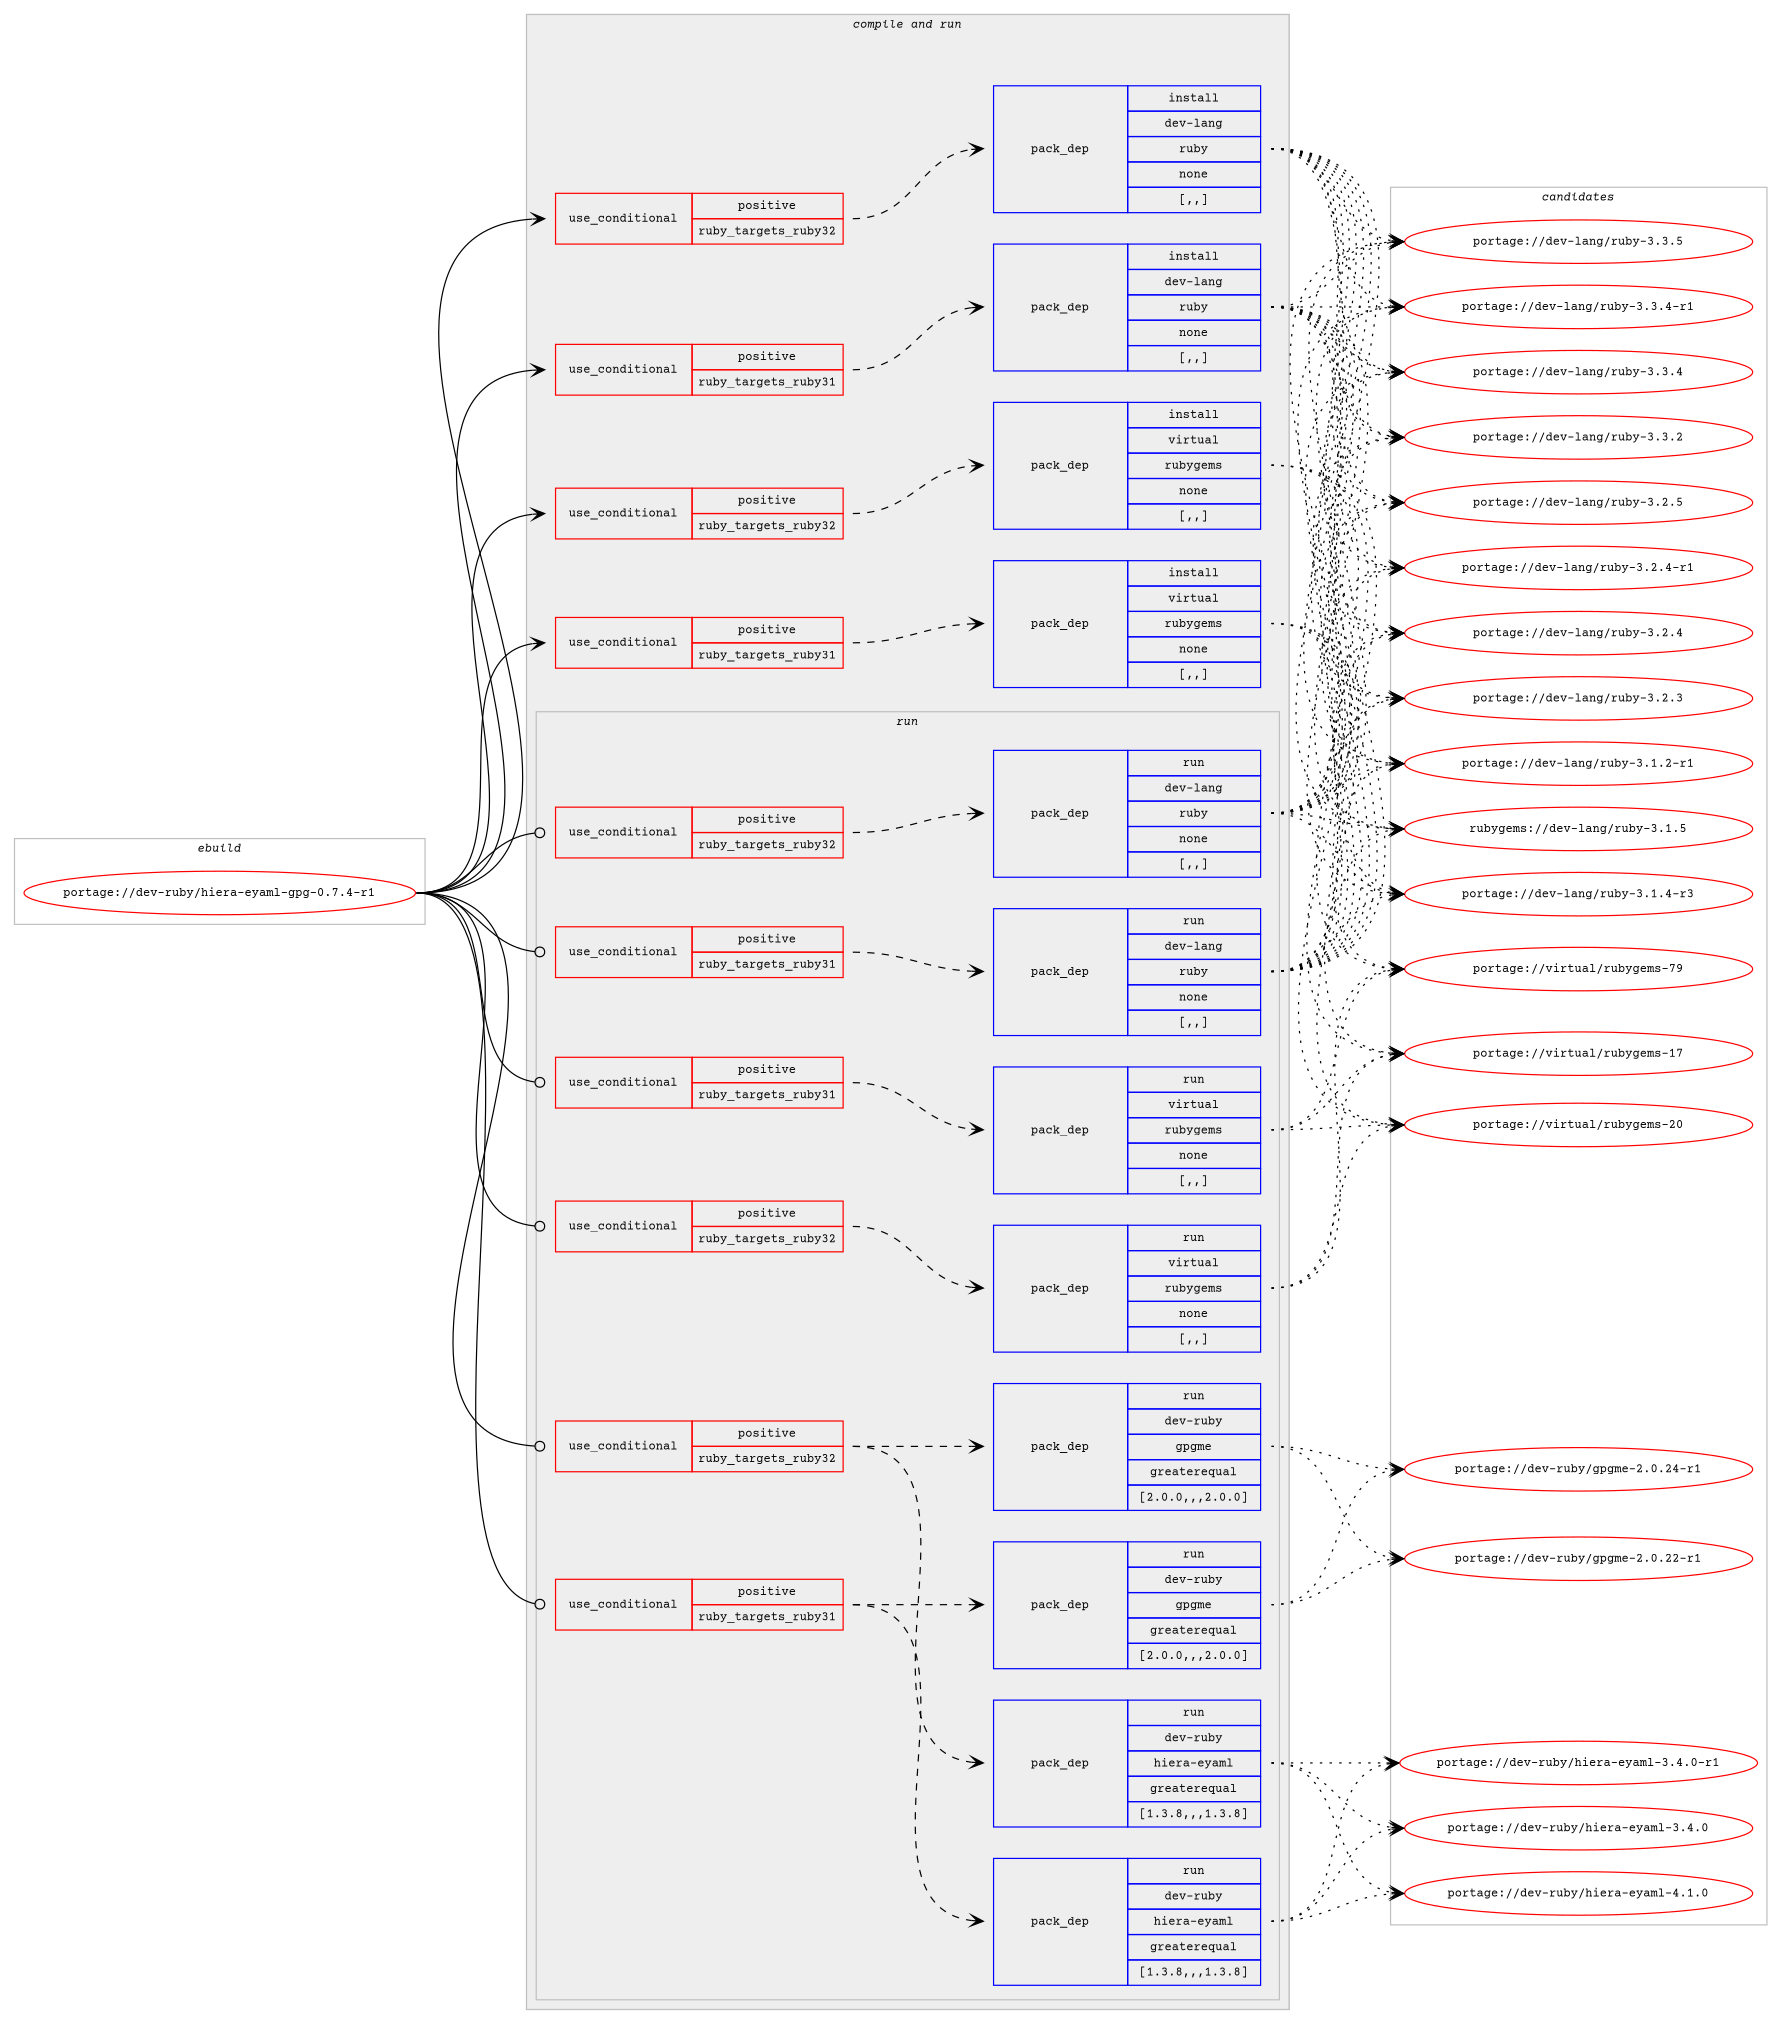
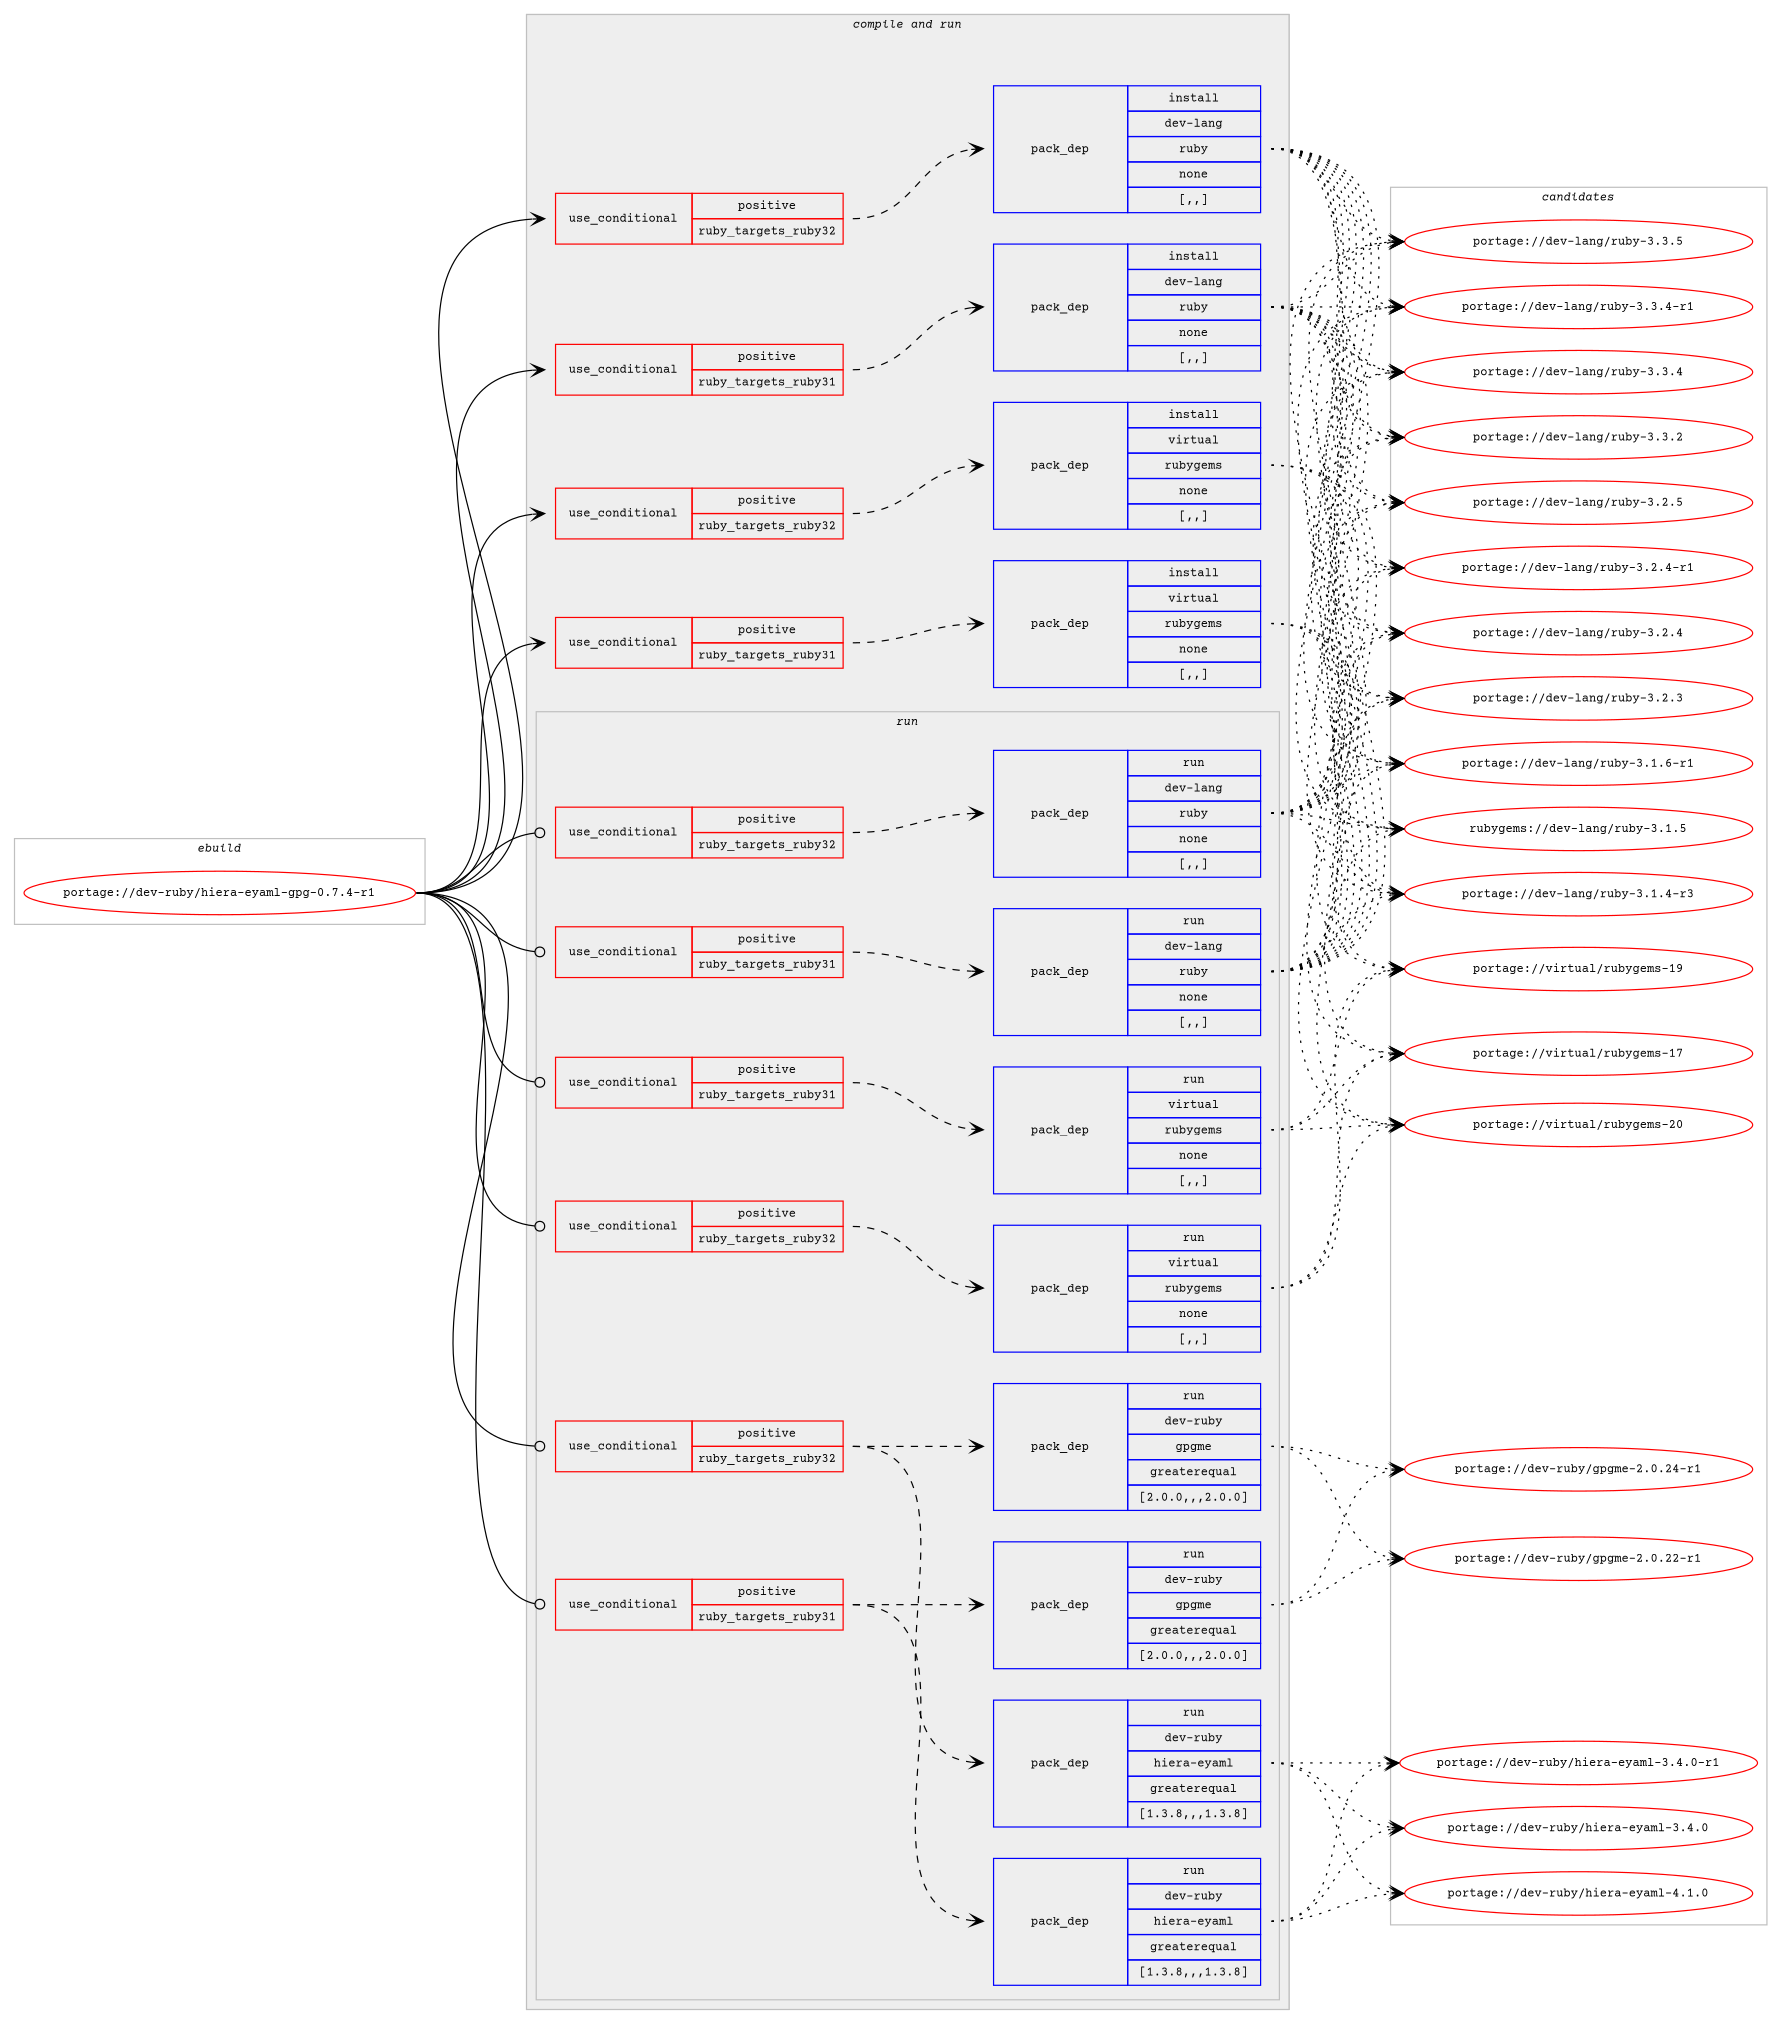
(1579, 764) -> (1579, 764)
(1579, 969) -> (1579, 969)
